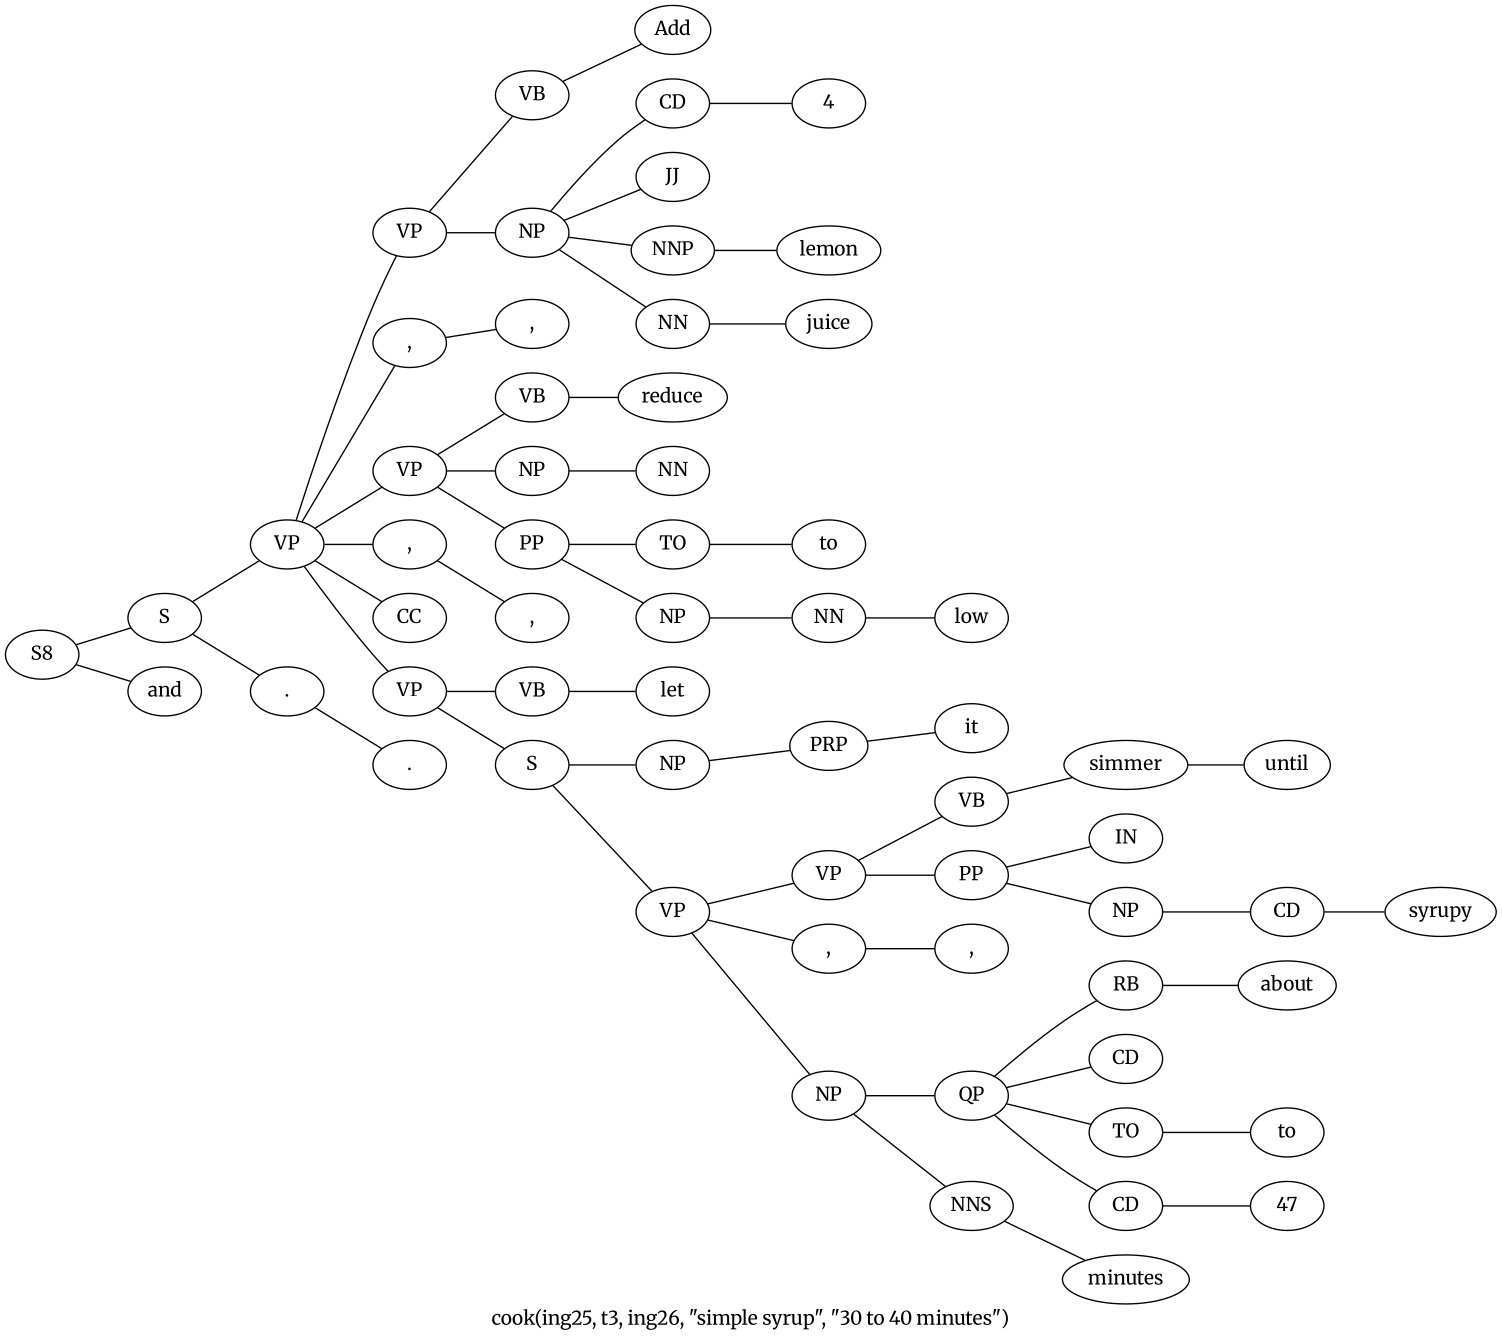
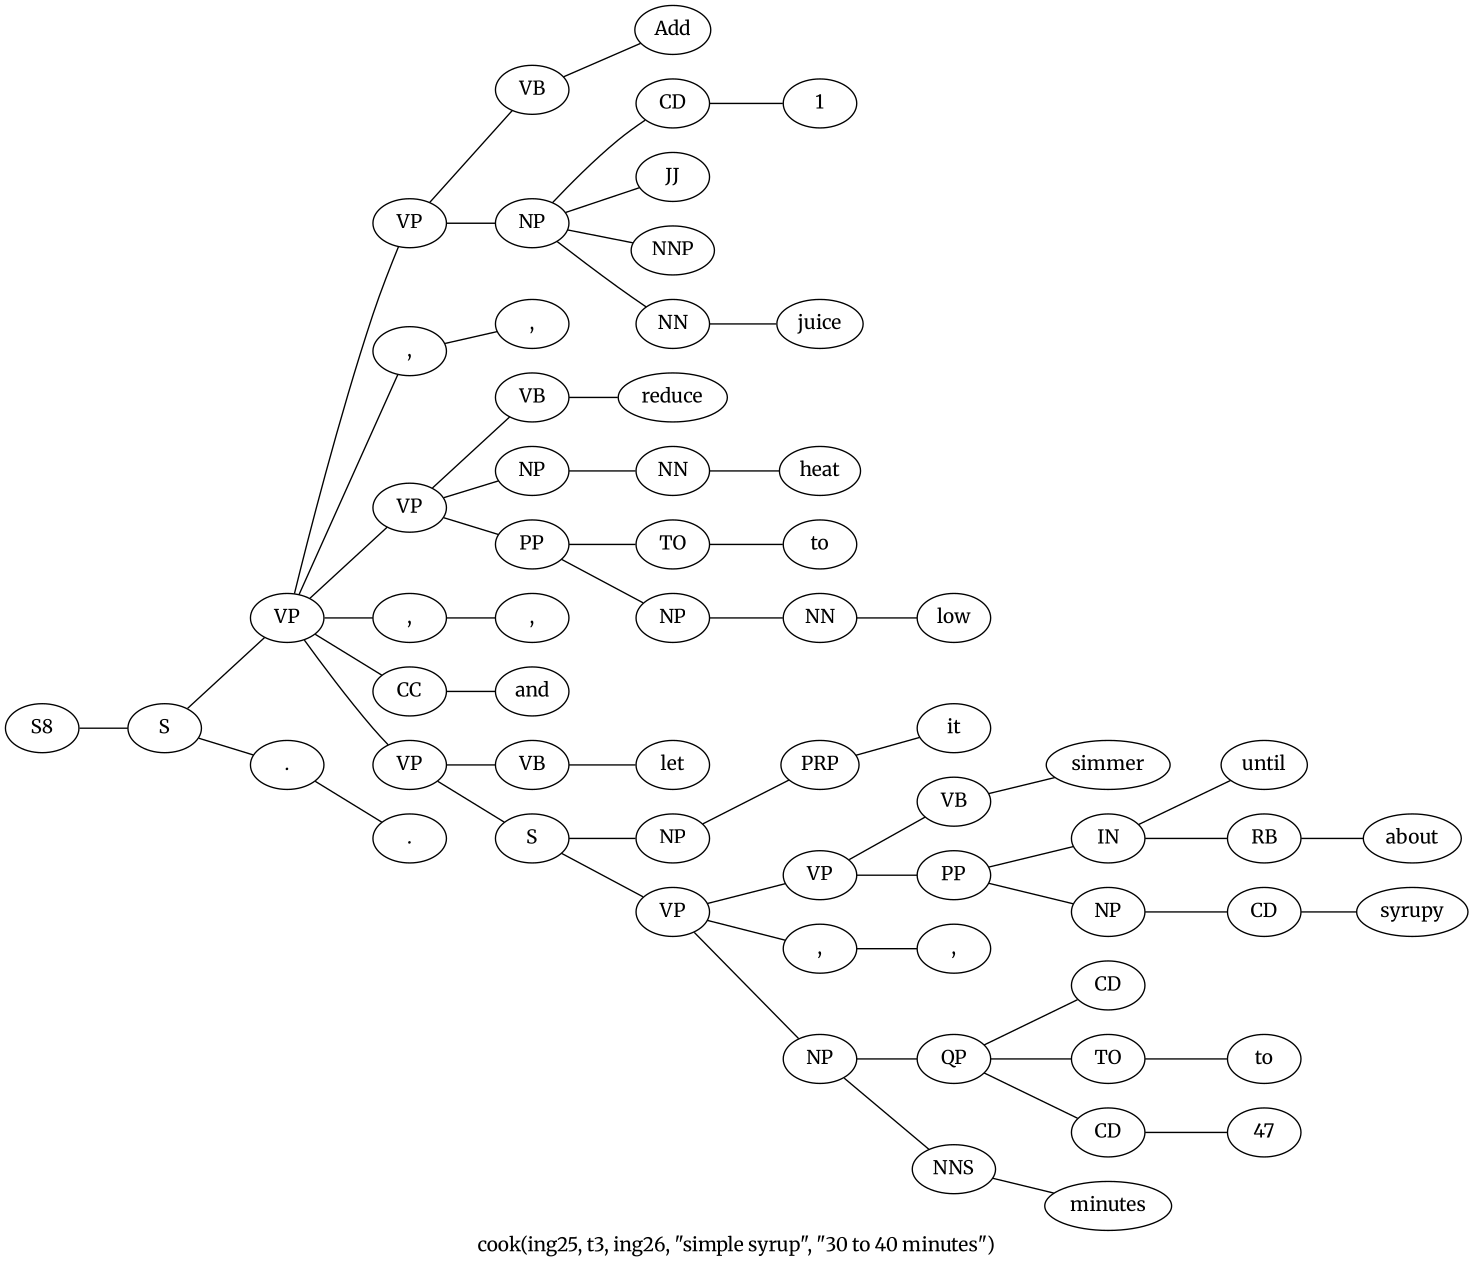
(829, 103) -> (820, 103)
(829, 250) -> none
none -> (820, 471)
(104, 673) -> (471, 691)
(1216, 765) -> (1185, 802)
(1044, 1036) -> (1186, 838)
